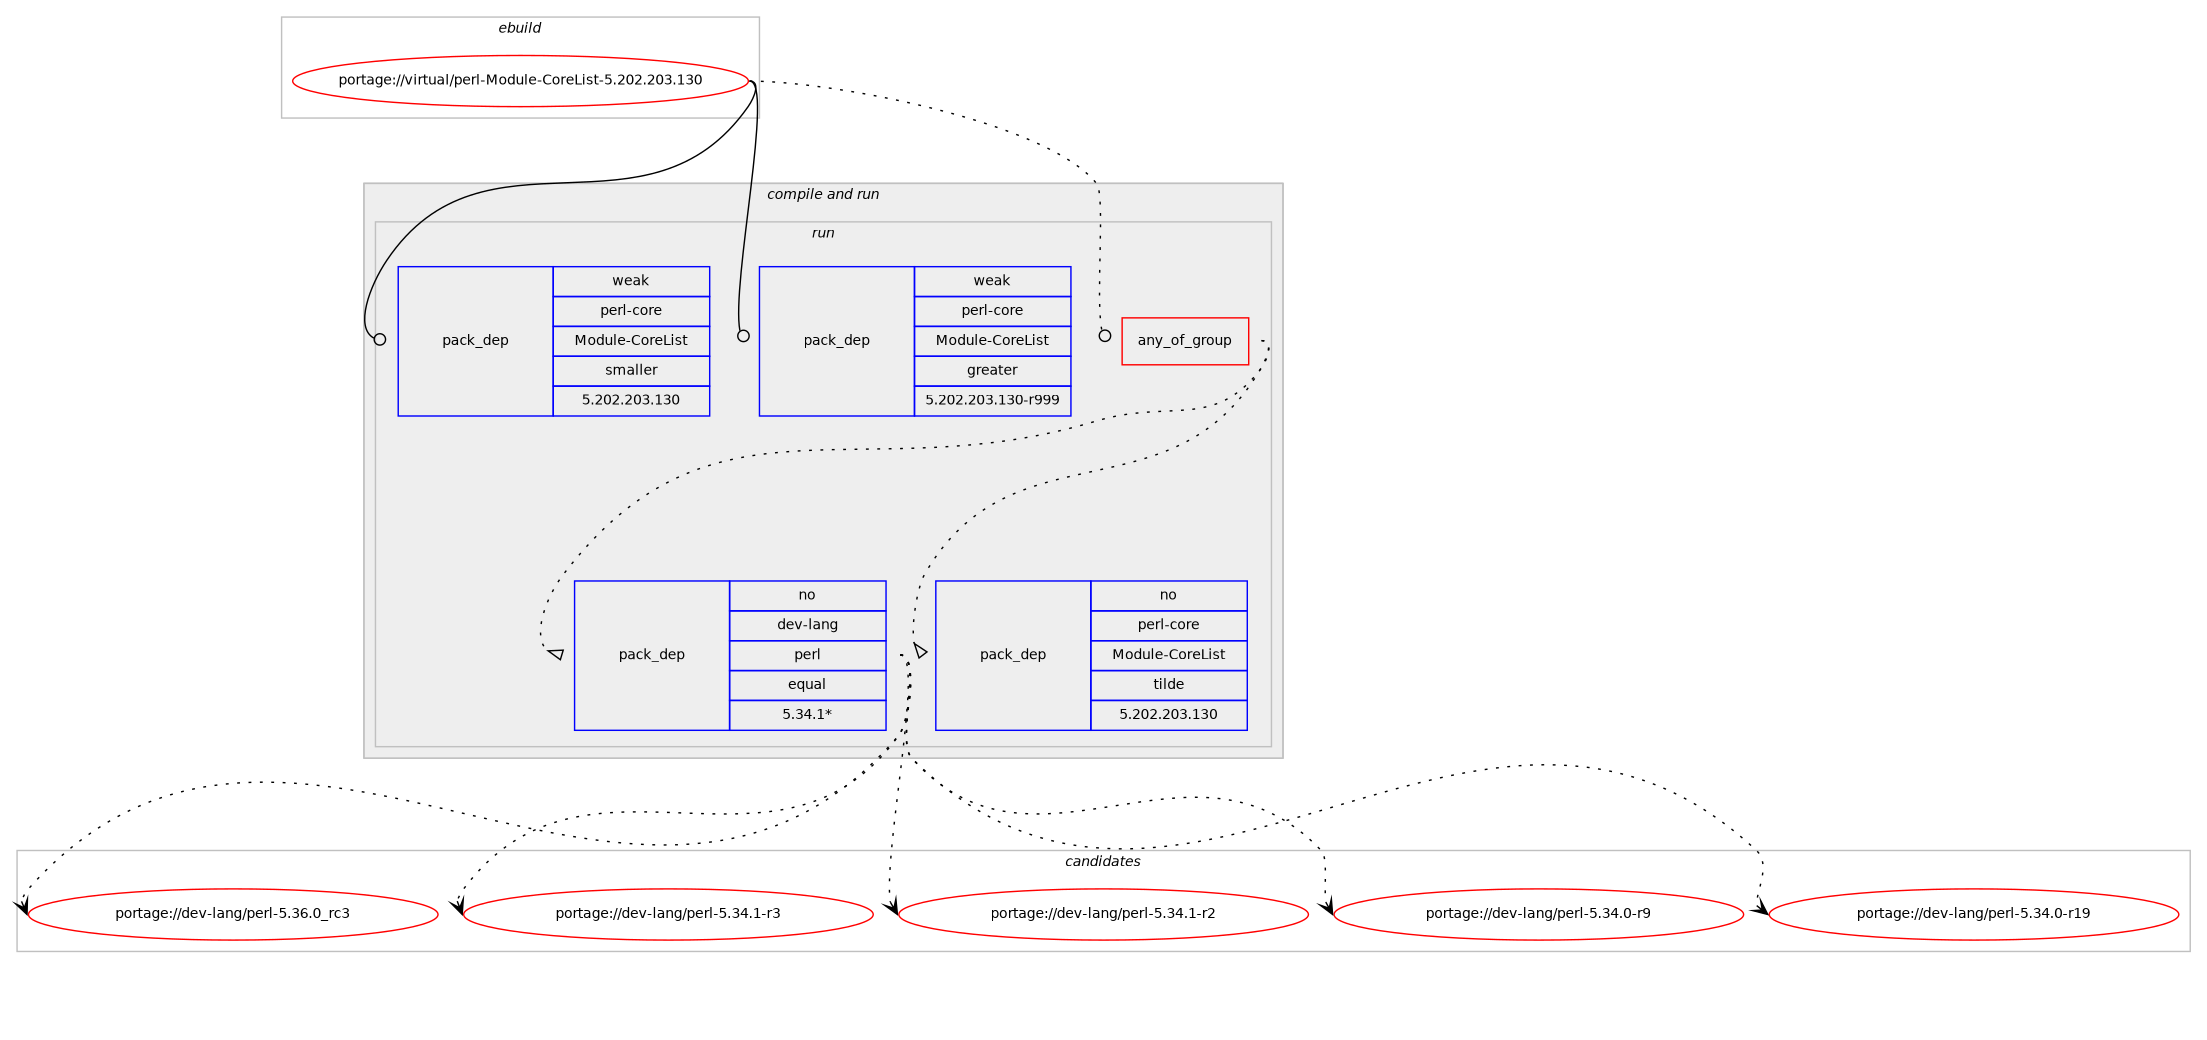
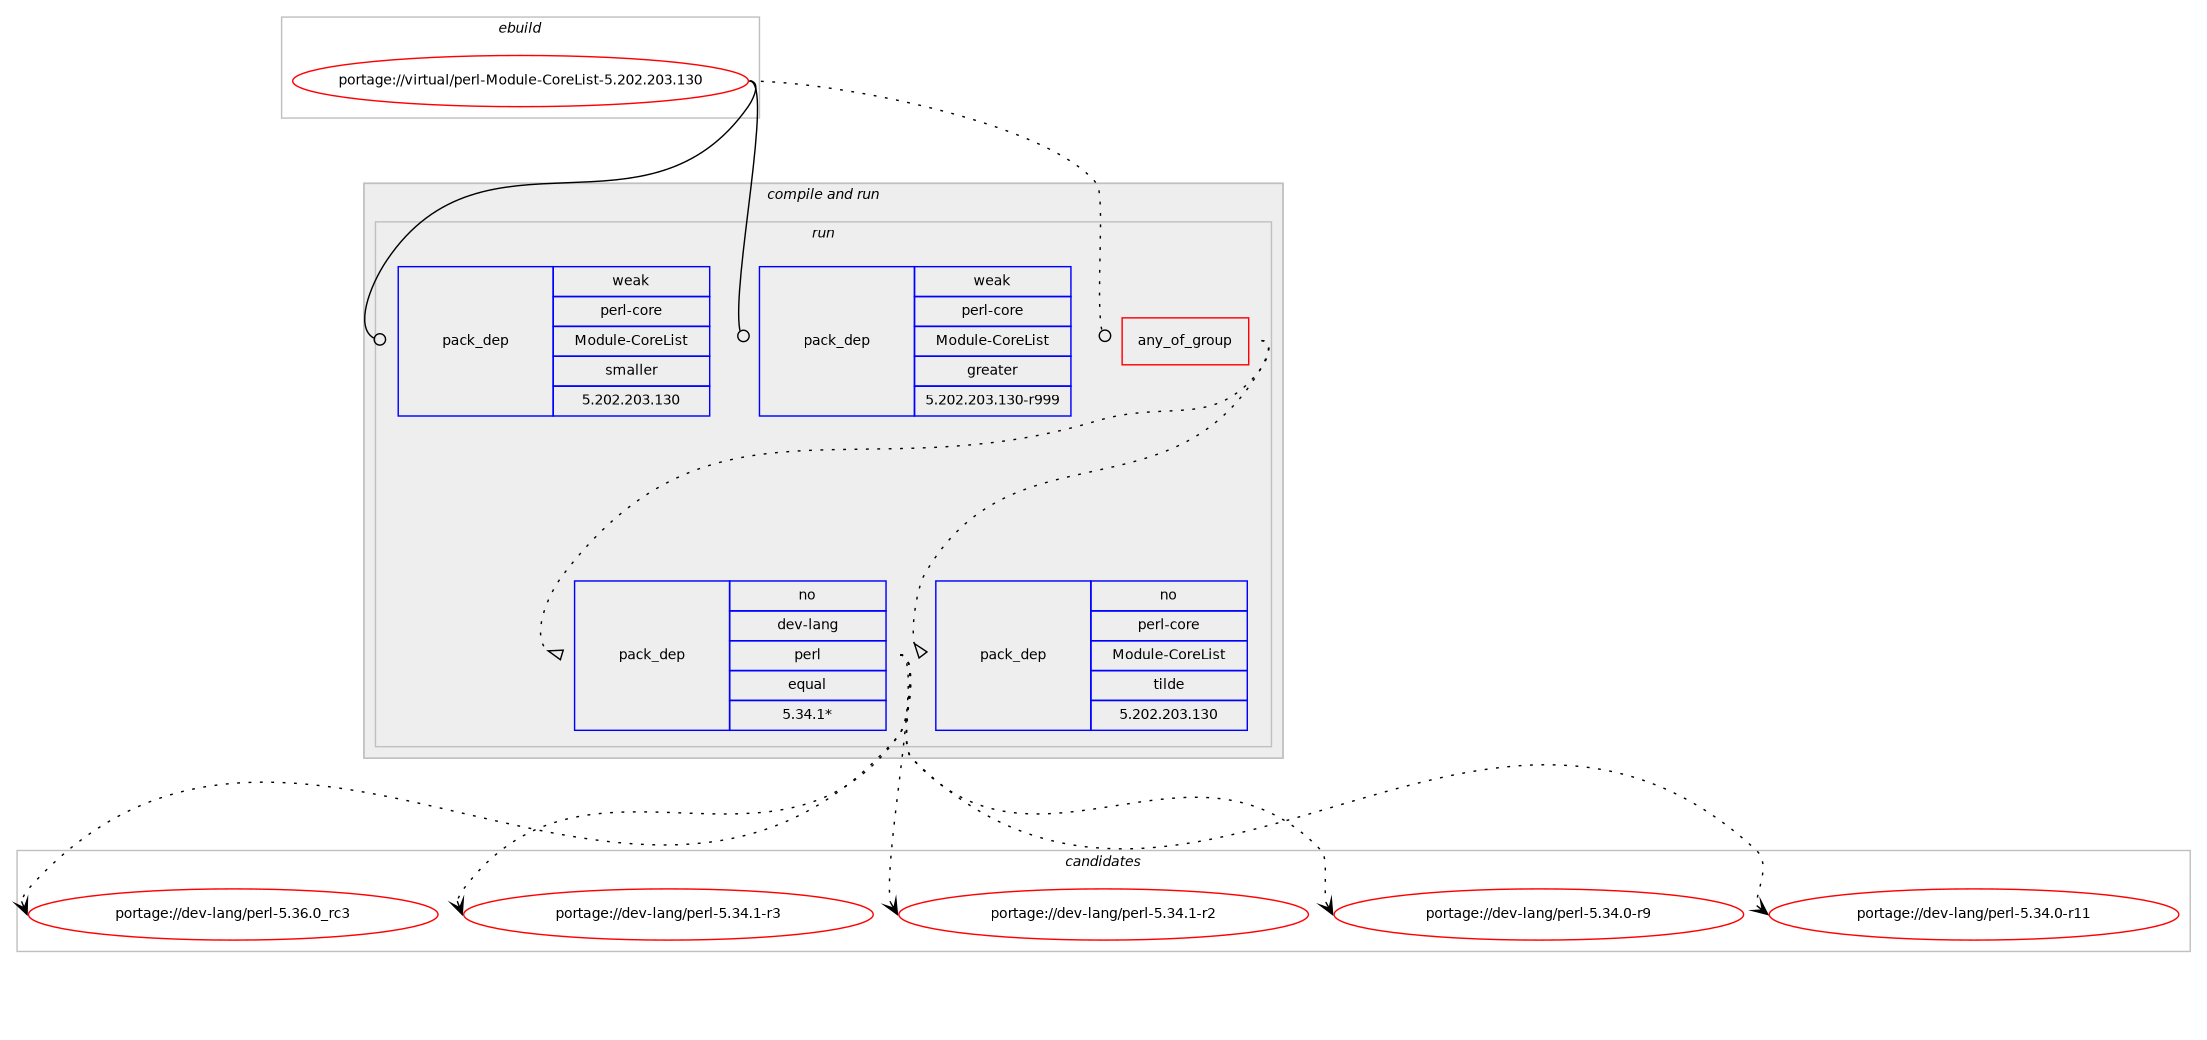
(1974, 914) -> (1974, 914)
